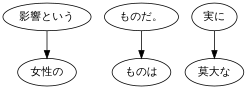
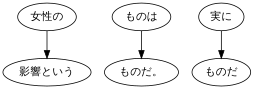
(47, 41) -> (47, 41)
(141, 41) -> (141, 41)
(214, 72) -> (221, 72)
